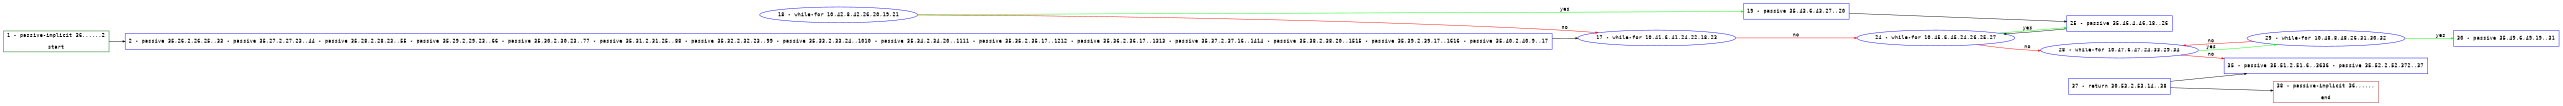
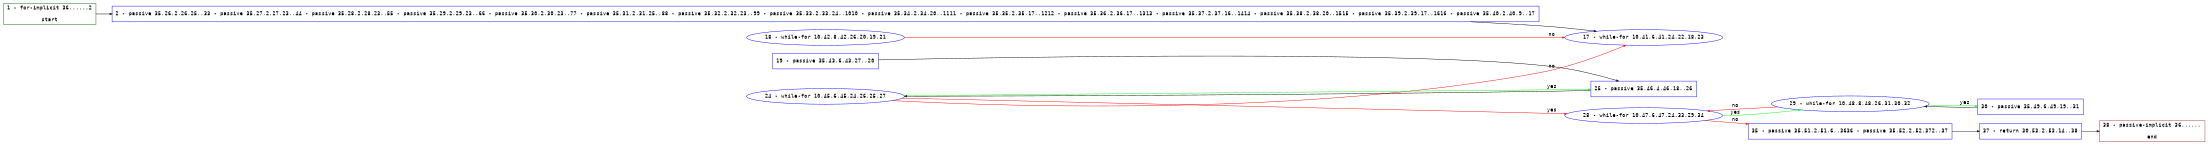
(1329, 13) -> none
(1795, 38) -> (1261, 102)
(56, 41) -> (50, 14)
(2028, 47) -> (1552, 110)
(2208, 78) -> (1965, 131)
none -> (1952, 107)
